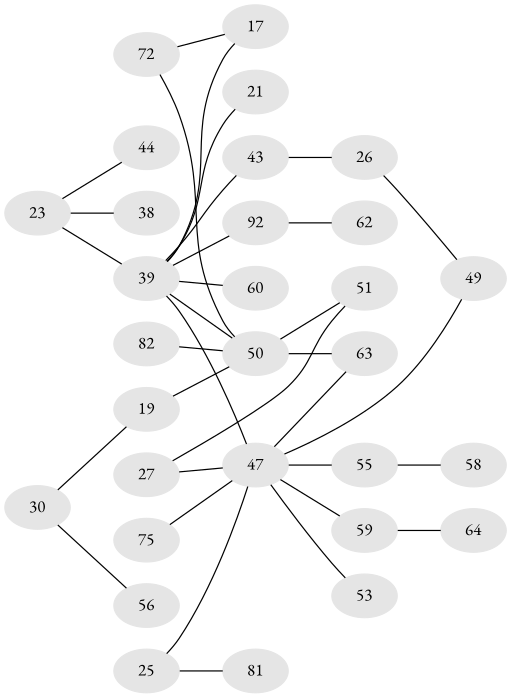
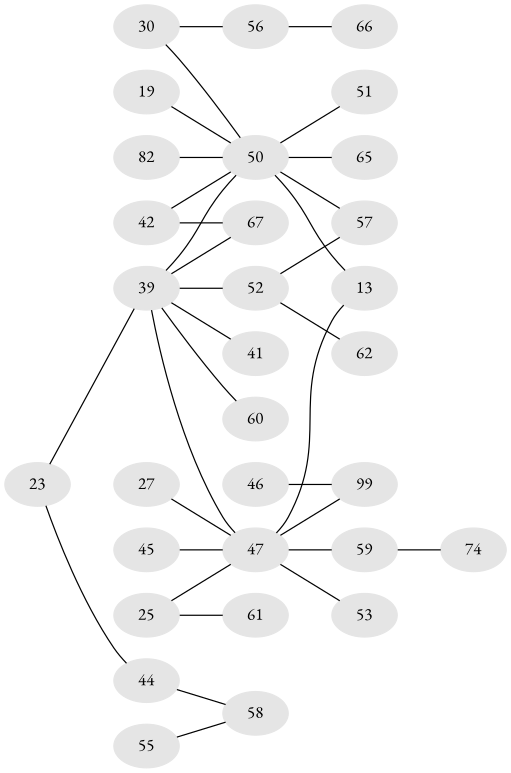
(256, 27) -> (256, 223)
none -> (365, 27)
(147, 55) -> (147, 223)
(256, 92) -> (256, 354)
(256, 157) -> none
(365, 157) -> (256, 484)
none -> (365, 157)
(147, 213) -> none
(256, 223) -> (256, 288)
none -> (365, 223)
(474, 279) -> (365, 484)
(365, 354) -> (365, 288)
(273, 399) -> none
(92, 458) -> (204, 90)
(310, 465) -> none
(474, 530) -> (474, 550)
(147, 540) -> (147, 550)
(256, 671) -> (256, 615)
none -> (201, 697)
